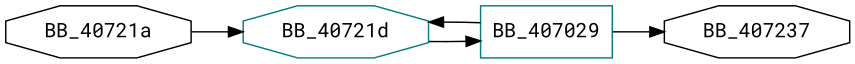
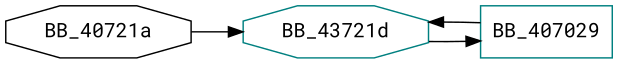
(336, 32) -> (336, 32)
(757, 32) -> none
